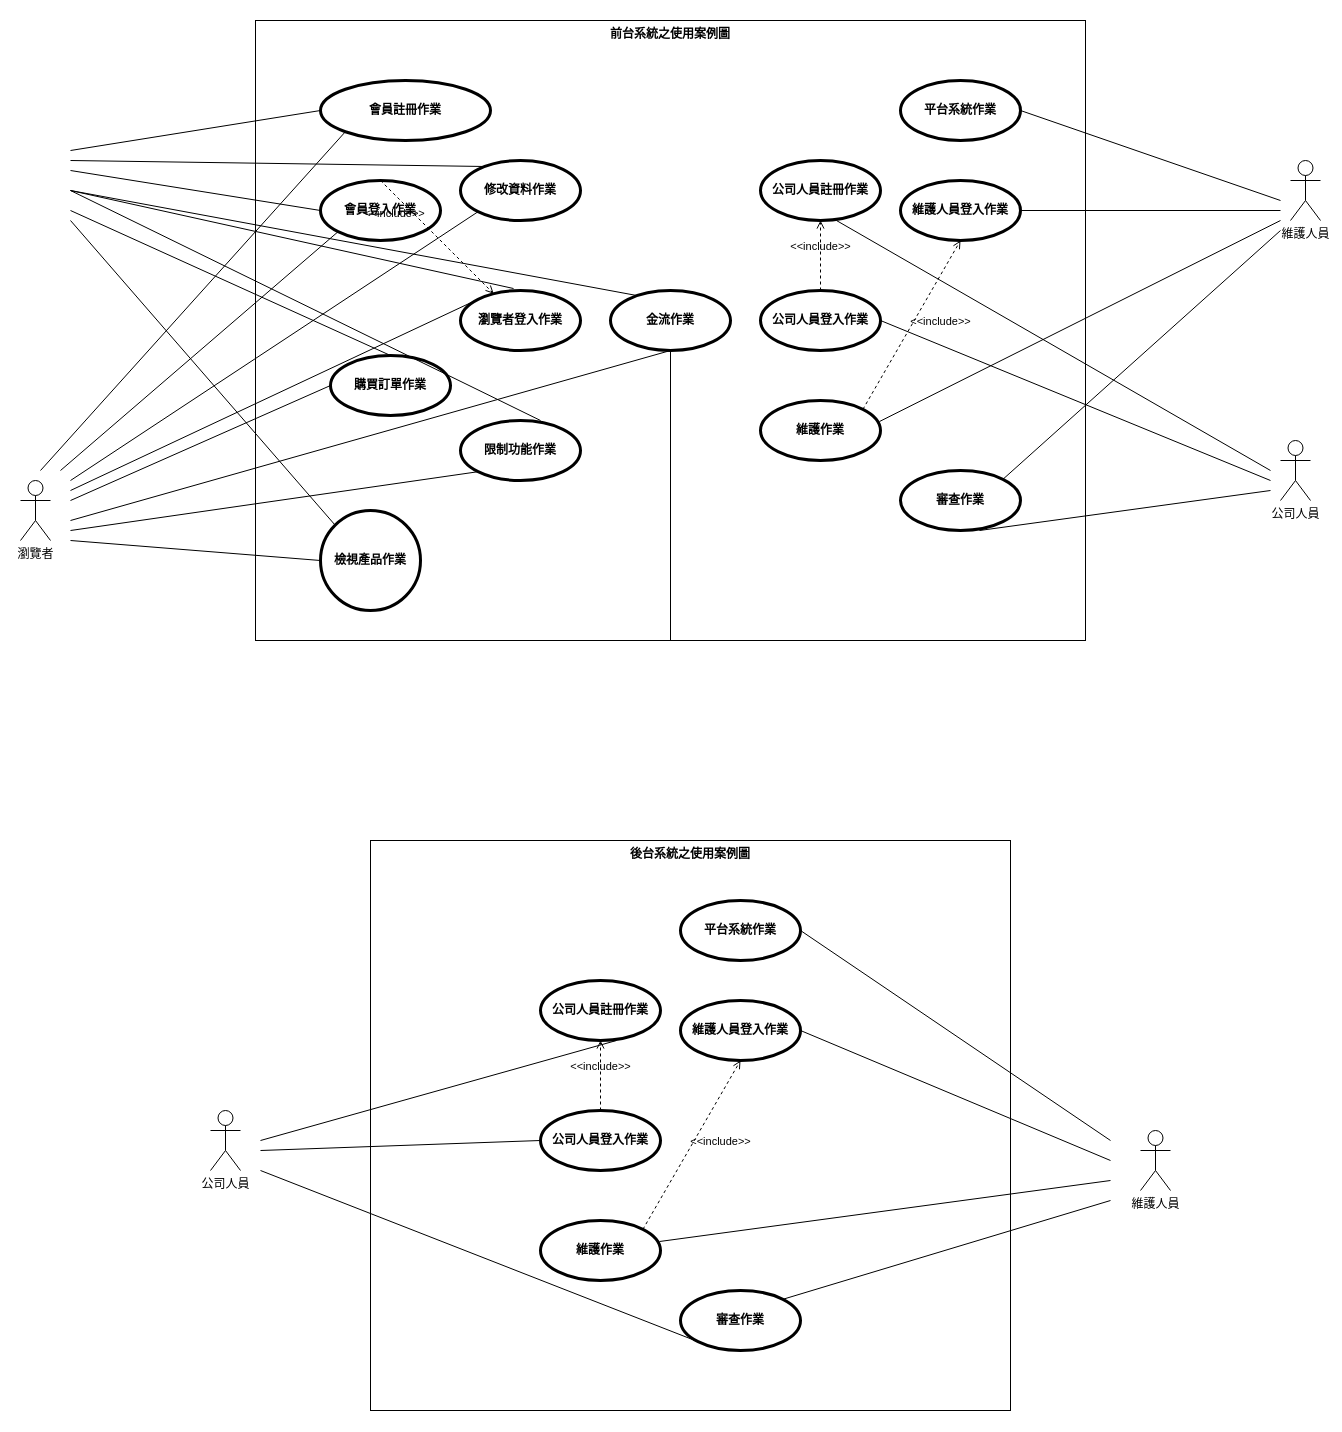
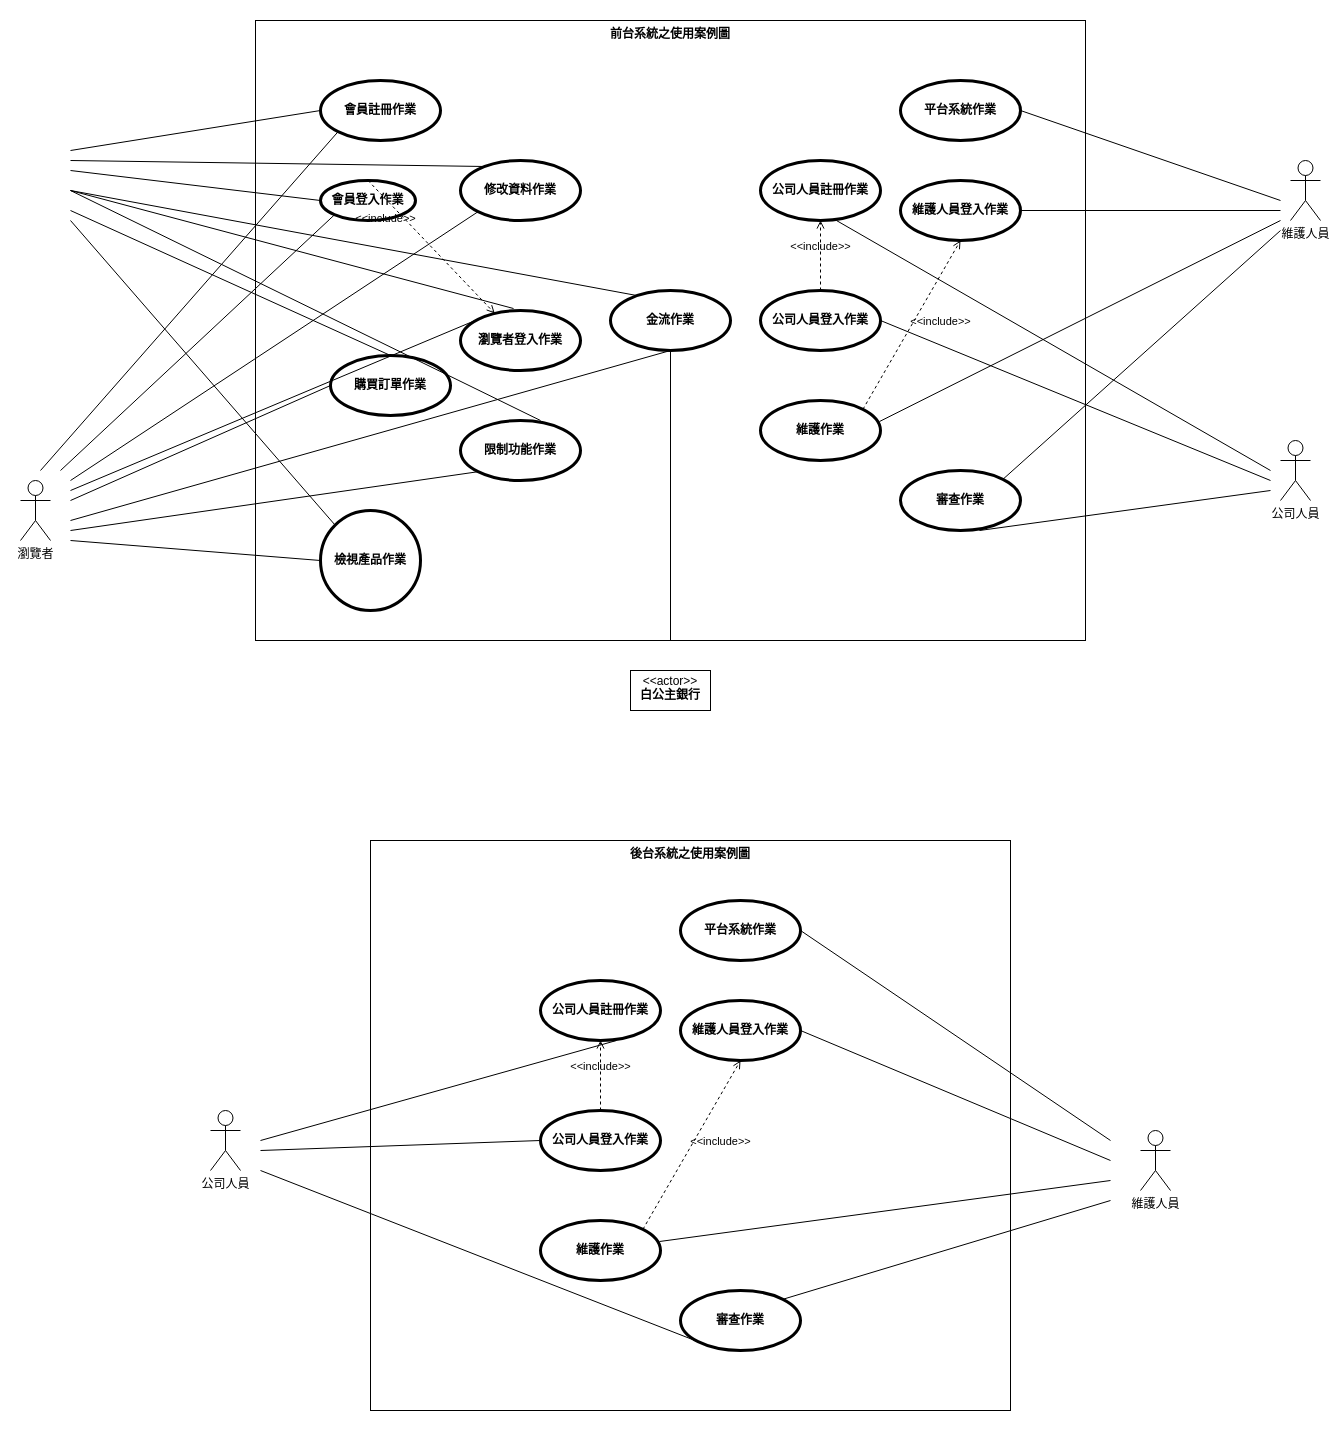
(406, 111) -> (381, 111)
(381, 211) -> (368, 201)
(521, 321) -> (521, 341)
none -> (671, 691)
